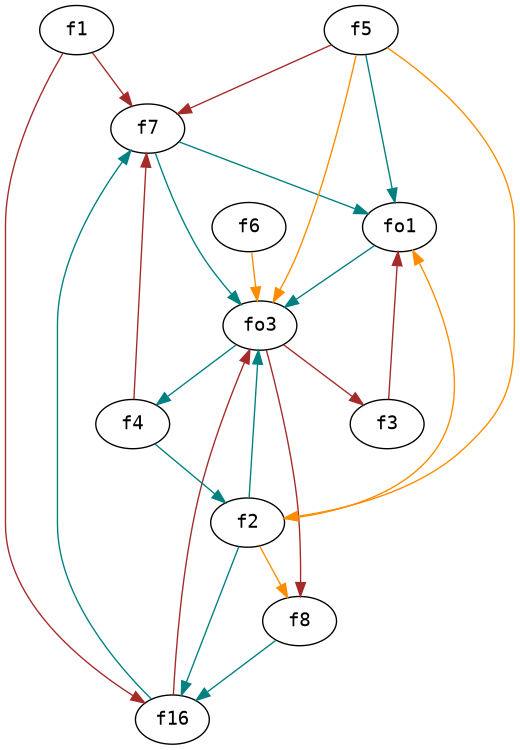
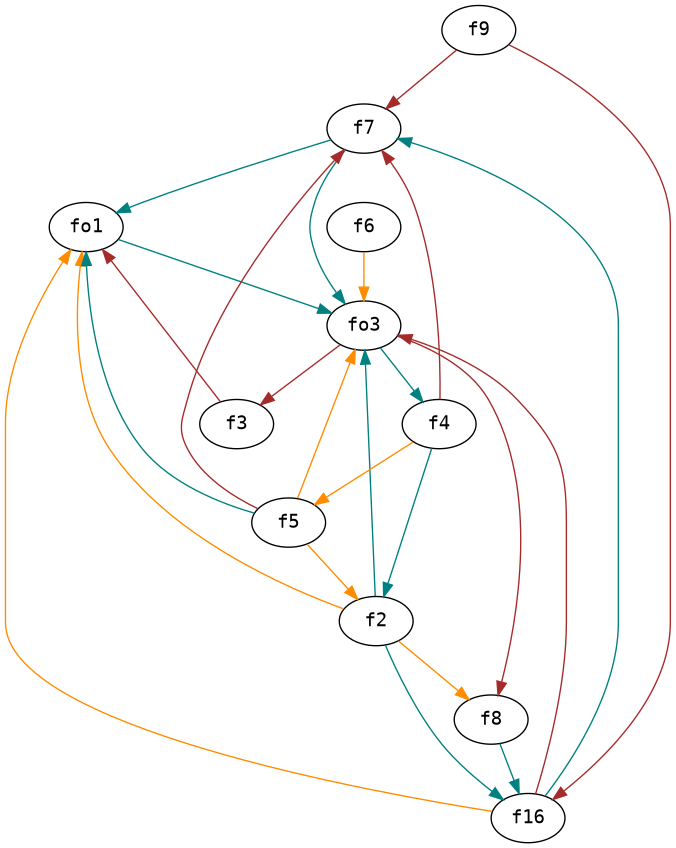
(77, 30) -> (479, 30)
none -> (378, 464)
none -> (56, 686)
